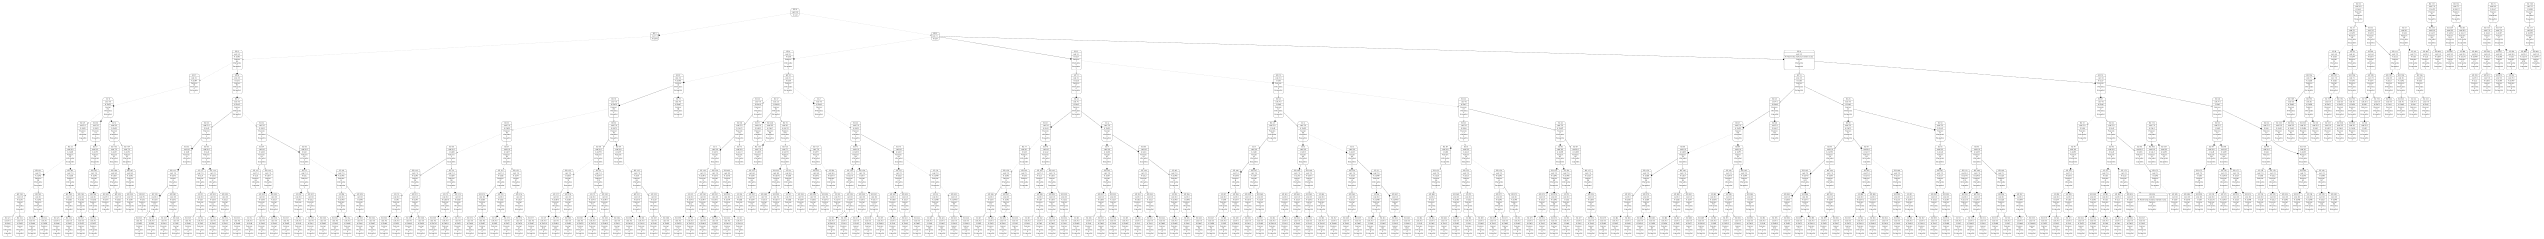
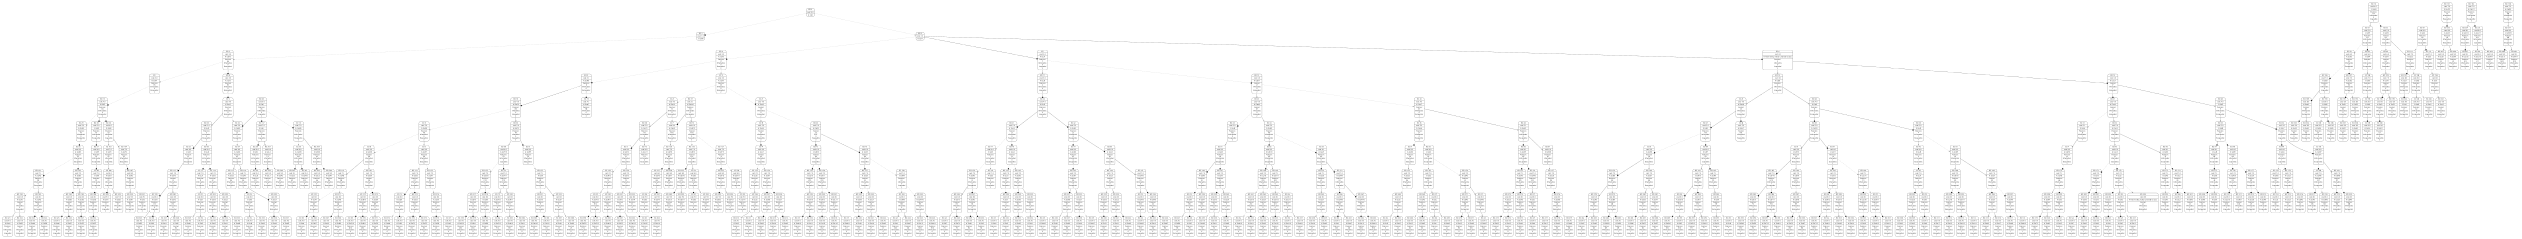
none -> (761, 131)
(856, 134) -> (816, 134)
(283, 143) -> (250, 119)
(764, 143) -> (669, 166)
(2146, 143) -> (2171, 167)
(727, 190) -> (638, 214)
(1965, 190) -> (1949, 214)
(580, 227) -> none
none -> (773, 227)
none -> (1900, 227)
